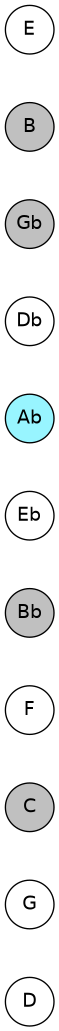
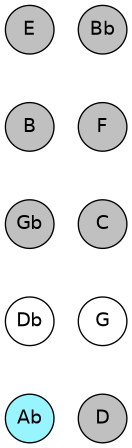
(30, 30) -> (30, 30)
(30, 516) -> none
(30, 710) -> (103, 127)
(30, 1002) -> (103, 418)
